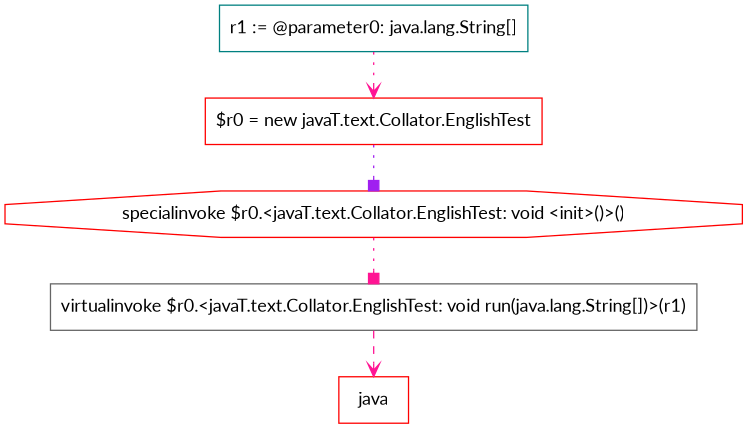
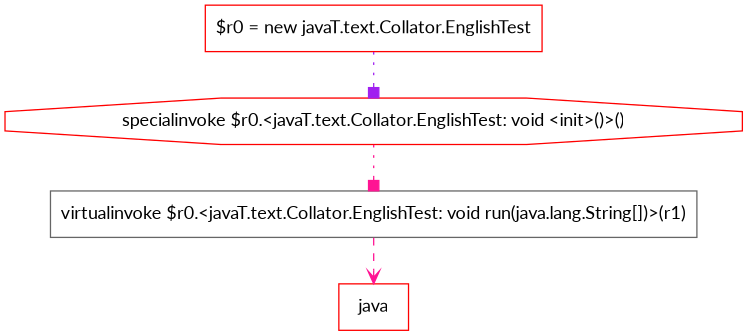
(374, 28) -> none
